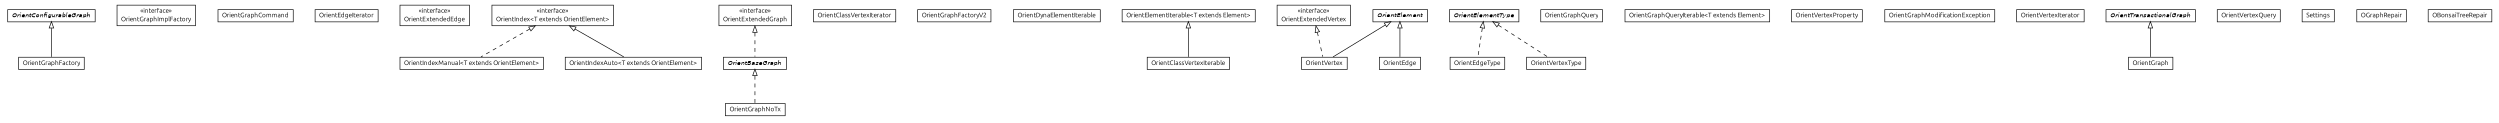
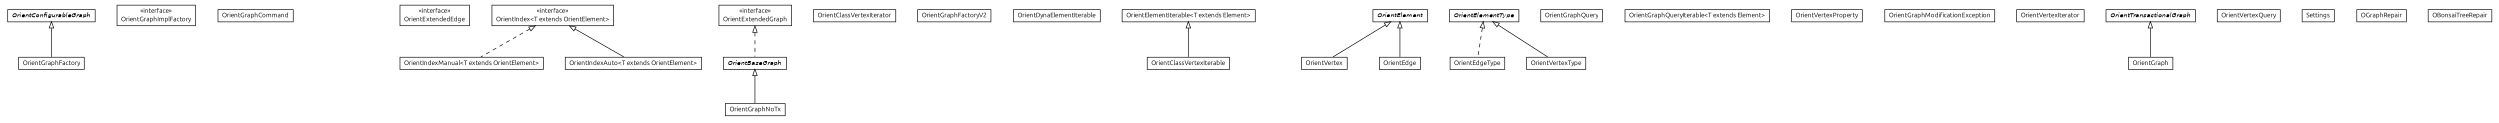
(347, 15) -> none
(1314, 15) -> none
(1523, 41) -> (1523, 41)
(755, 89) -> (755, 89)
